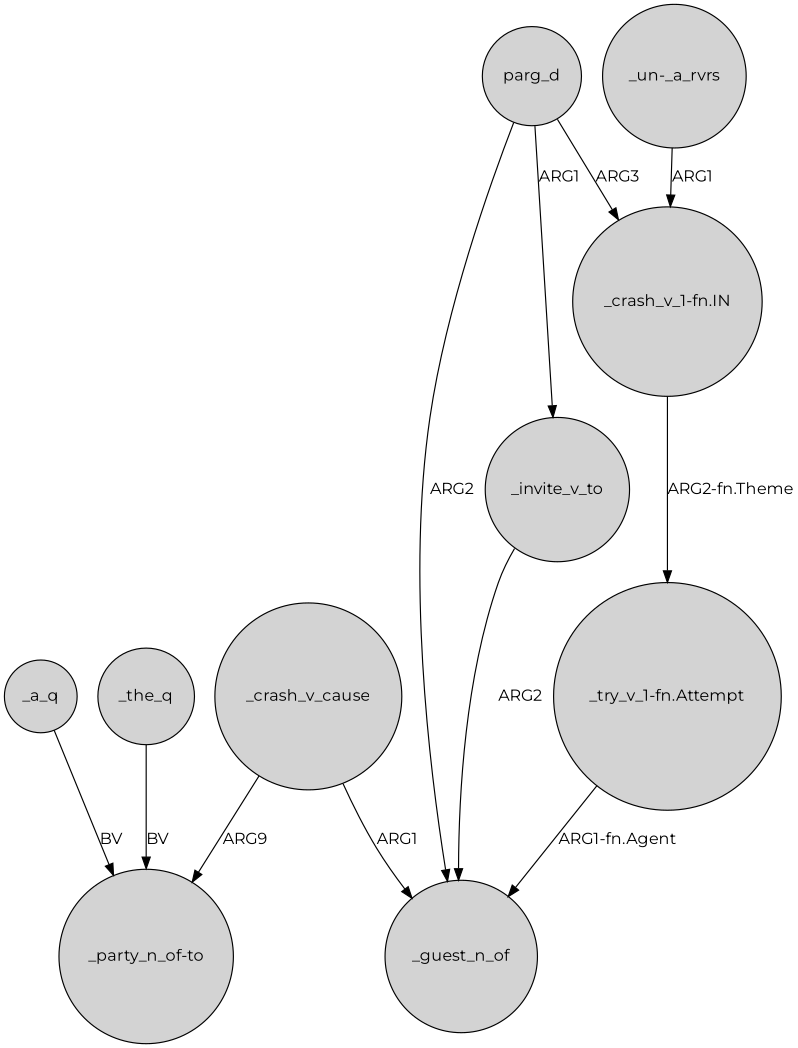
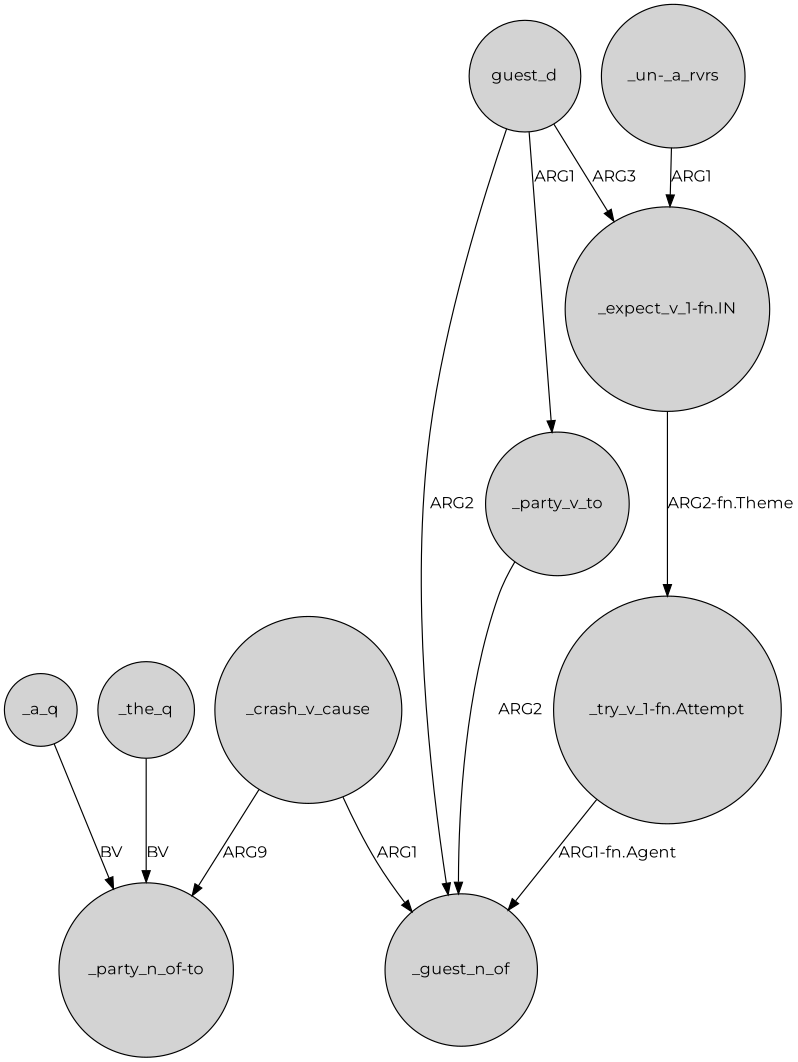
(532, 76) -> (525, 76)
(667, 302) -> (667, 309)
(557, 490) -> (557, 504)
